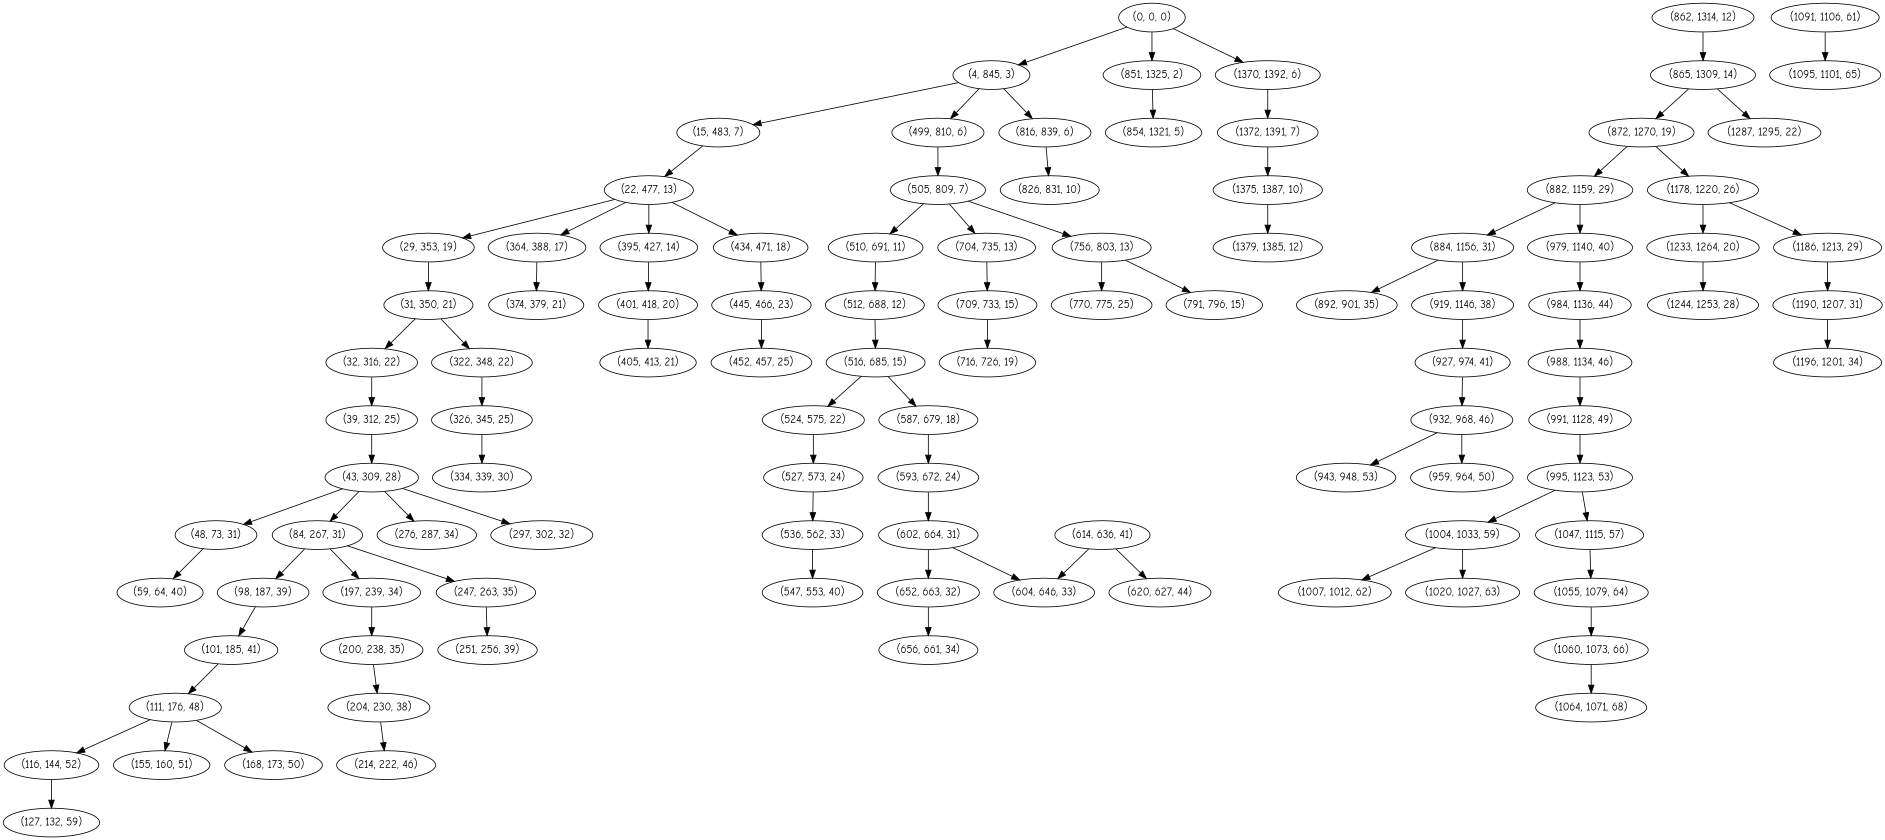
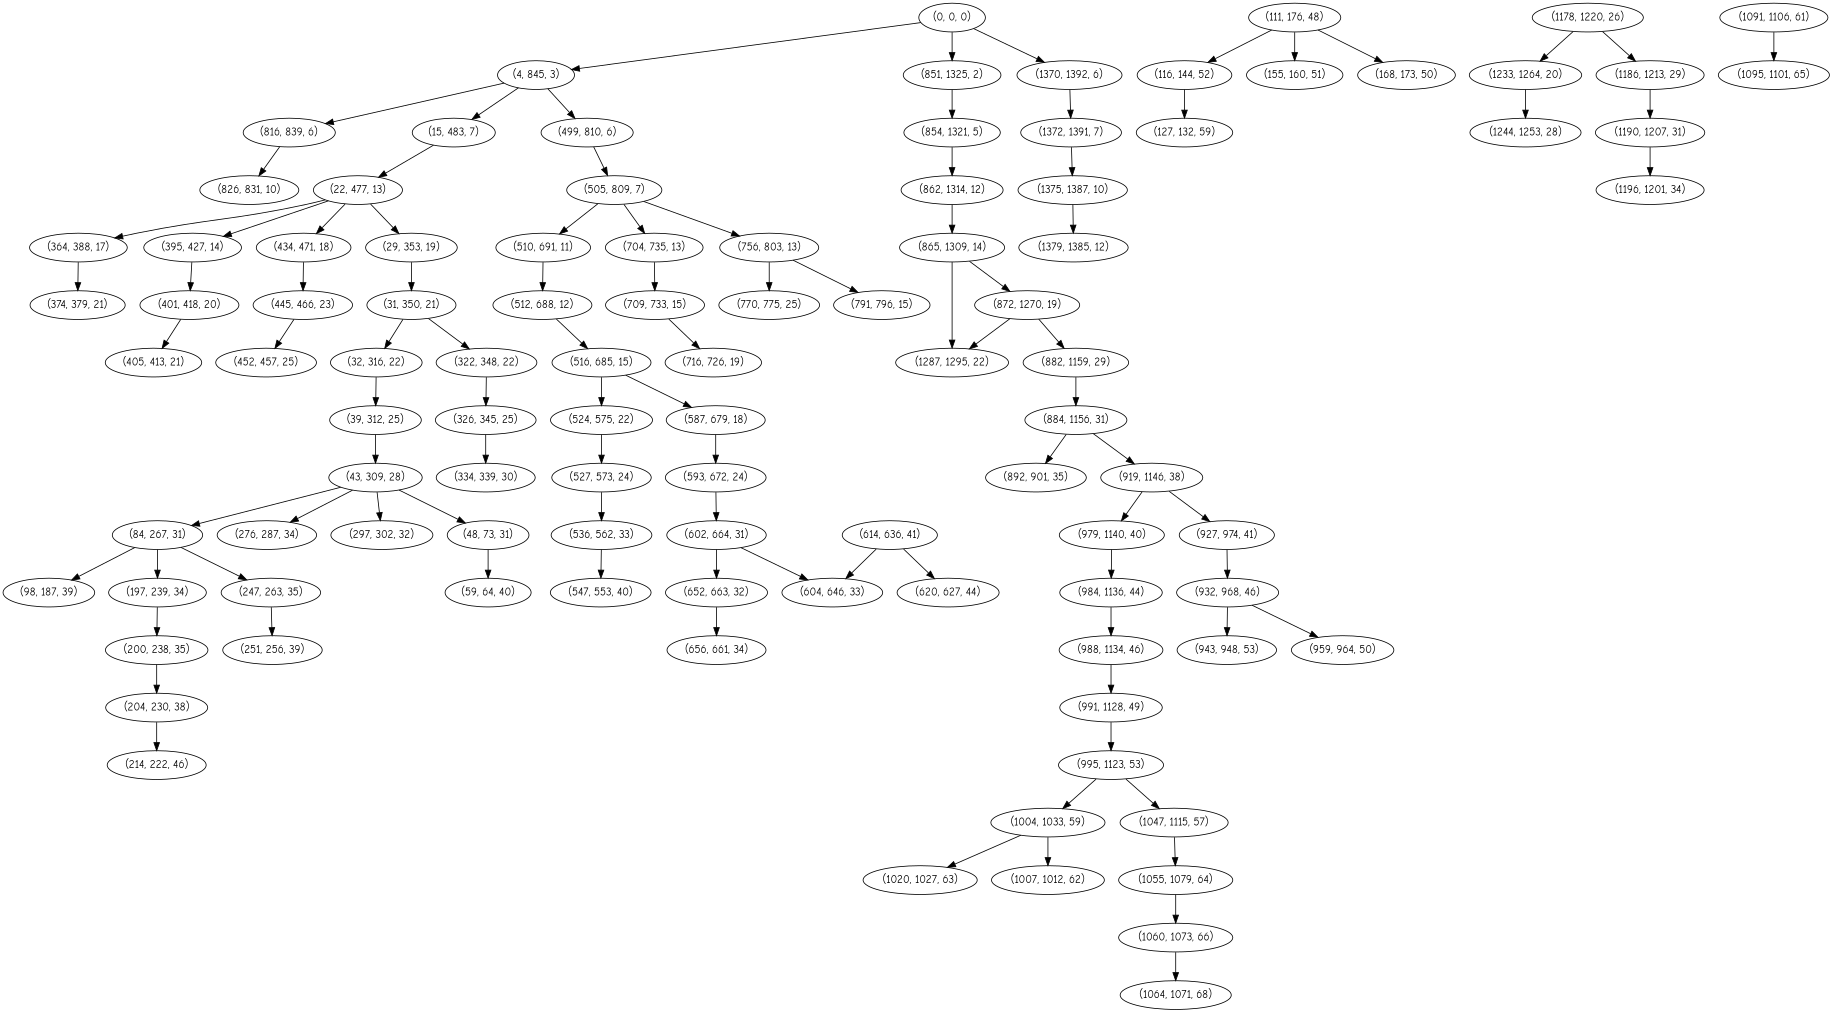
none -> (952, 157)
(1669, 159) -> (993, 331)
(1580, 215) -> (1134, 503)
(231, 650) -> none
